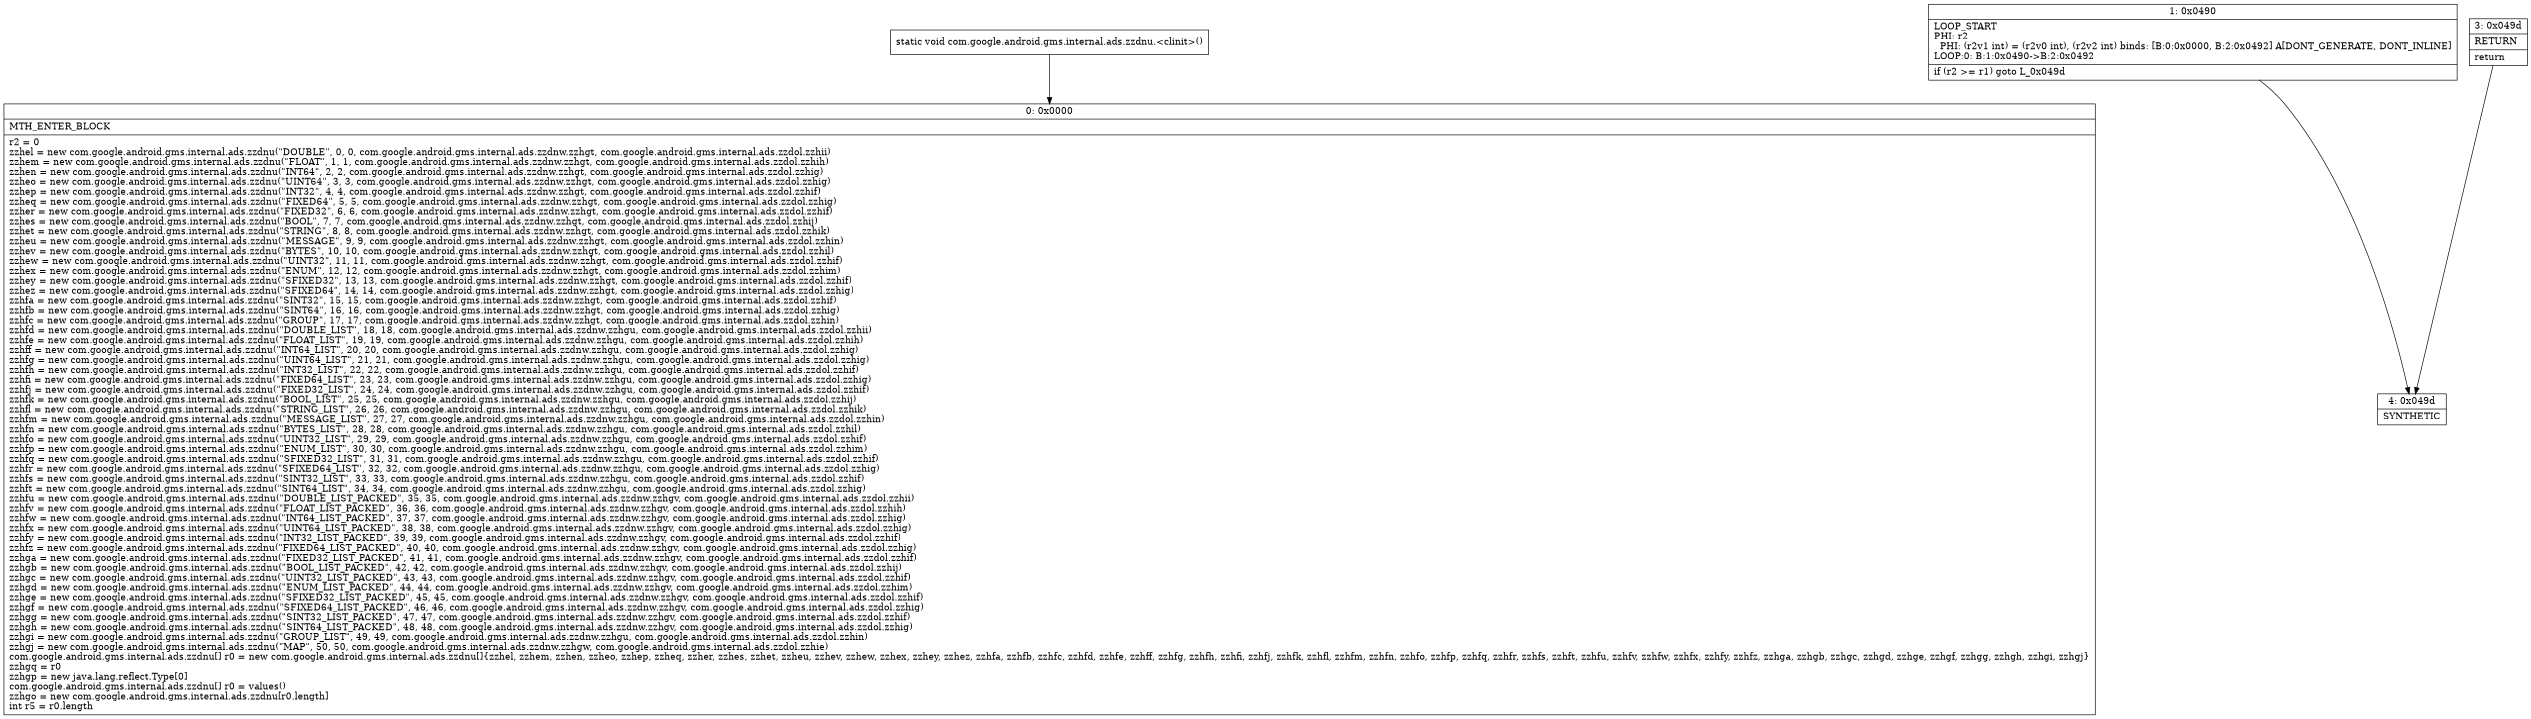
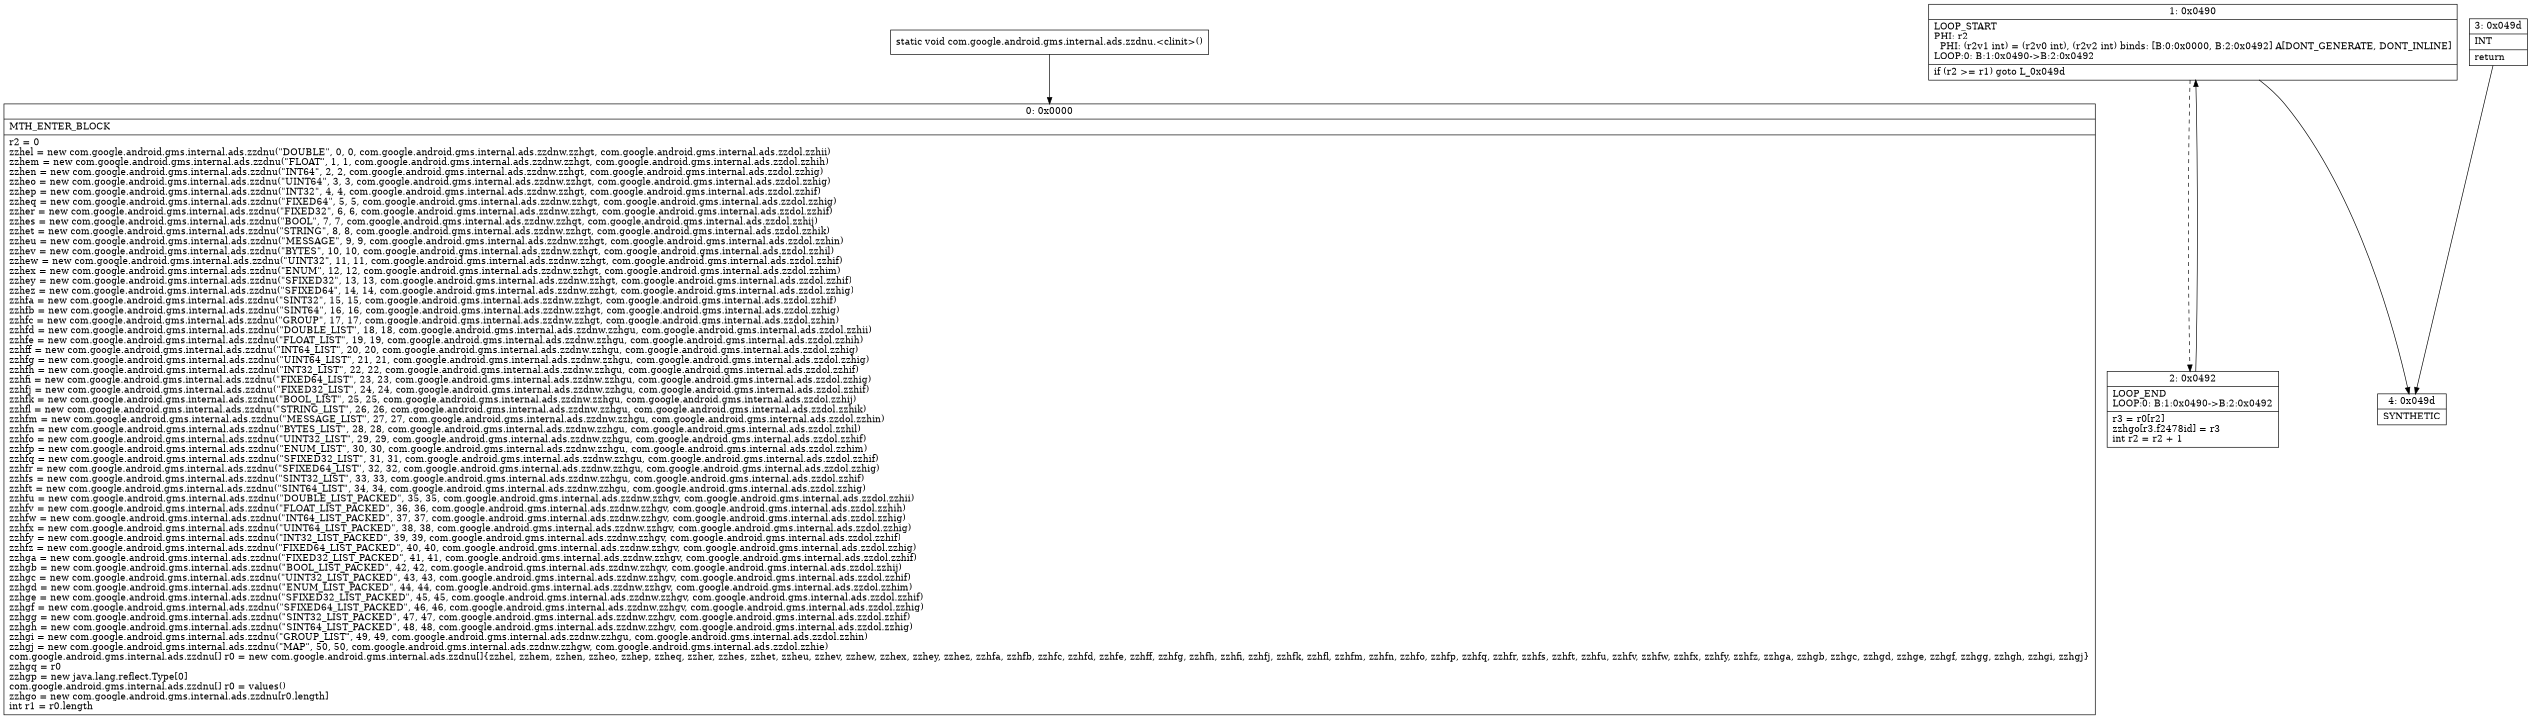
(2496, 42) -> (2484, 42)
none -> (2193, 409)
(51, 707) -> (51, 707)
